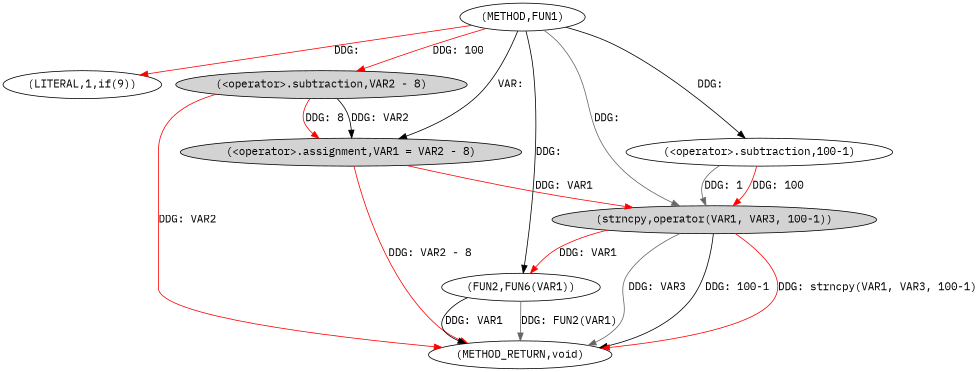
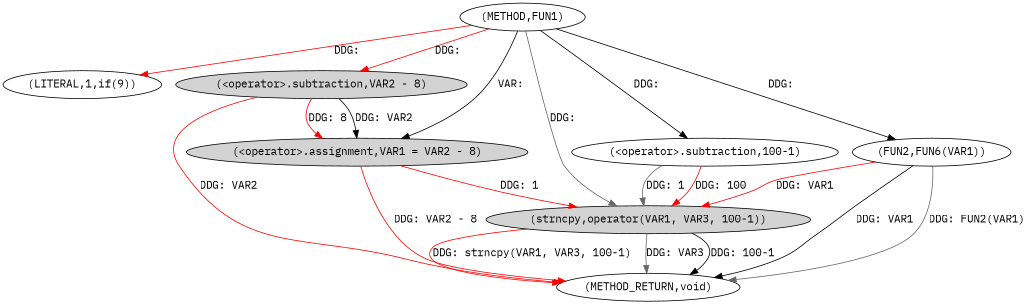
(458, 51) -> (451, 51)
(564, 186) -> (519, 186)
(568, 243) -> (791, 177)
